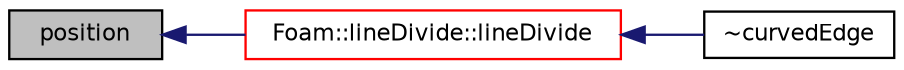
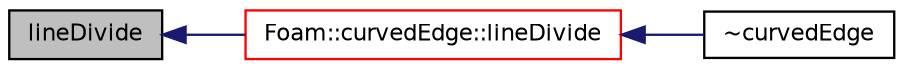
(86, 35) -> (86, 35)
(433, 35) -> (433, 35)
